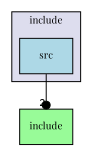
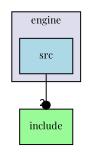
(46, 21) -> (46, 21)
